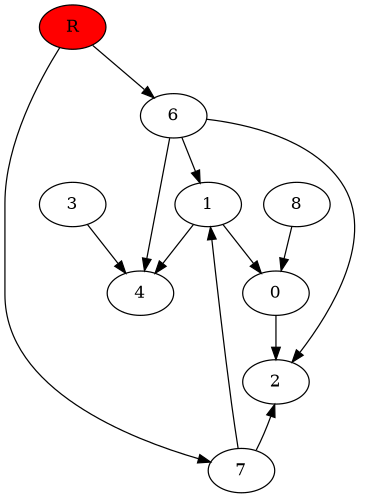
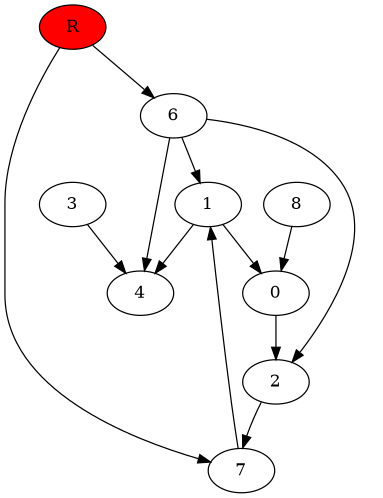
(264, 433) -> (253, 419)
